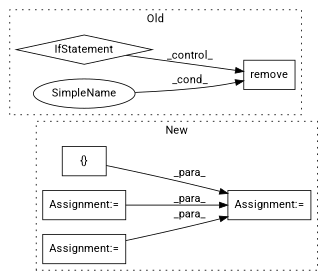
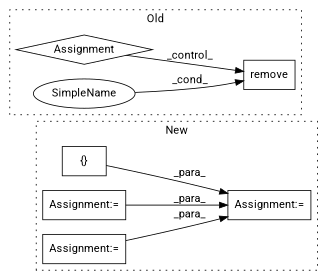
(84, 50) -> (84, 50)
